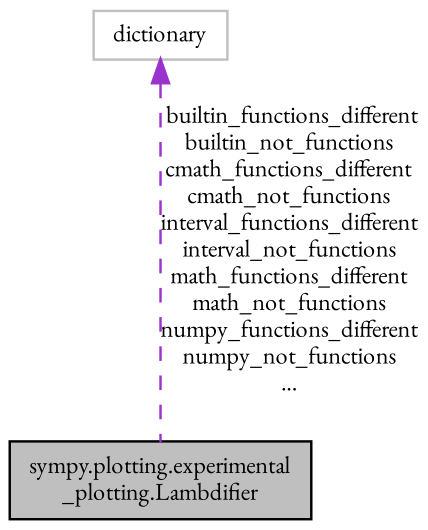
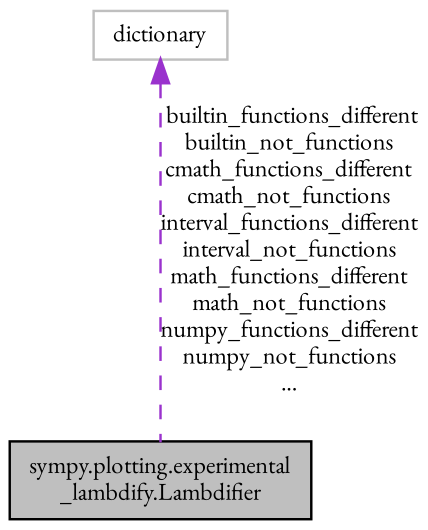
(161, 480) -> (161, 480)
